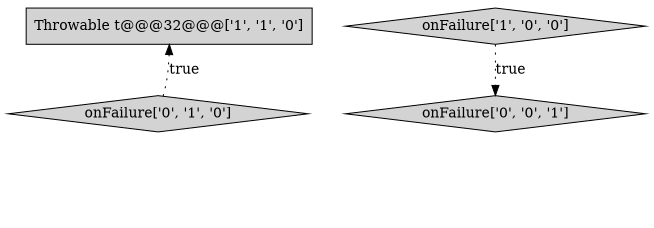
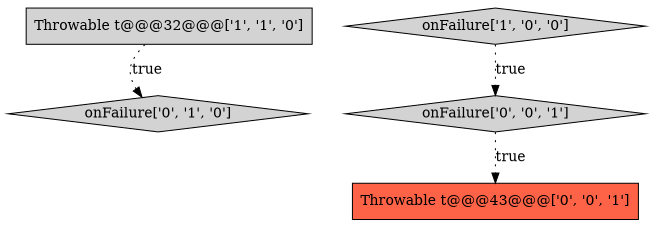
(167, 76) -> (131, 65)
none -> (495, 201)
